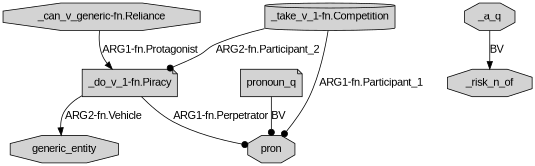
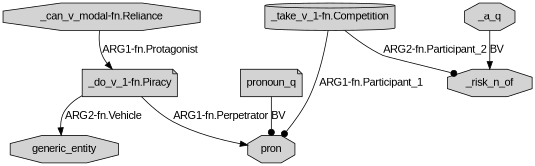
(102, 17) -> (102, 17)
(217, 44) -> (395, 59)
(188, 129) -> (188, 129)
